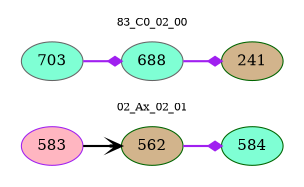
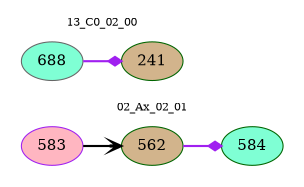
(152, 23) -> (102, 23)
(52, 61) -> none
